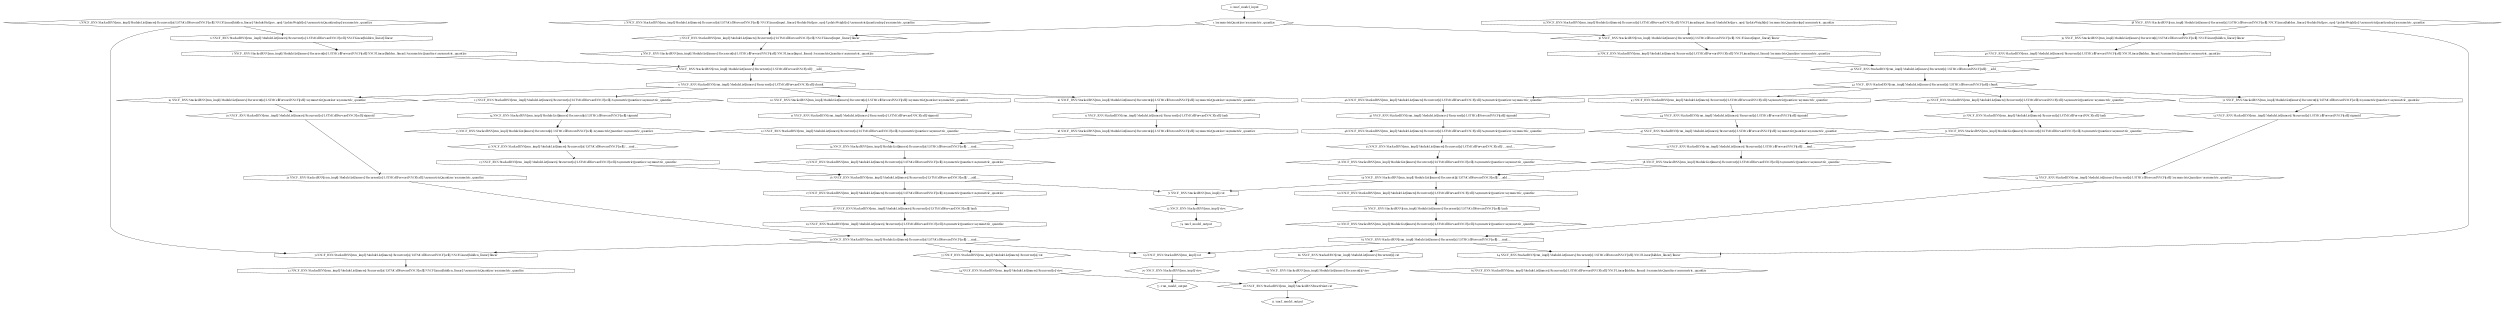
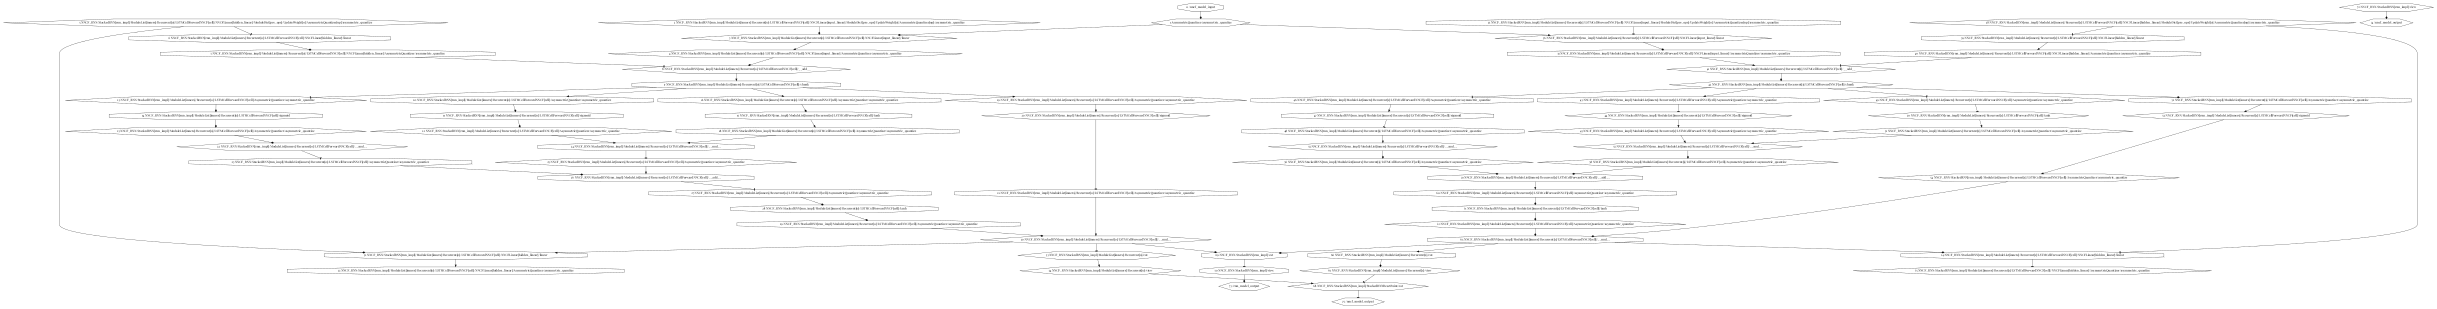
(1196, 193) -> none
(1196, 224) -> (2387, 23)
(1172, 271) -> (1244, 271)
